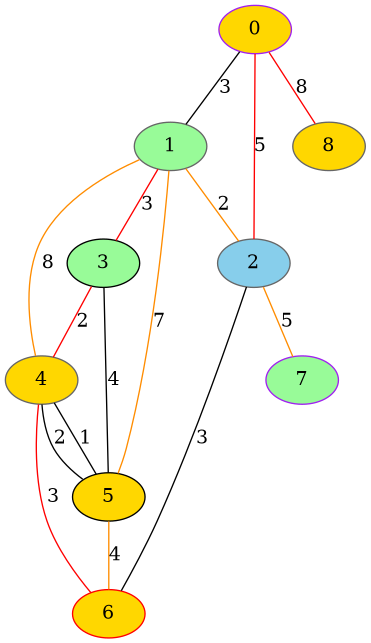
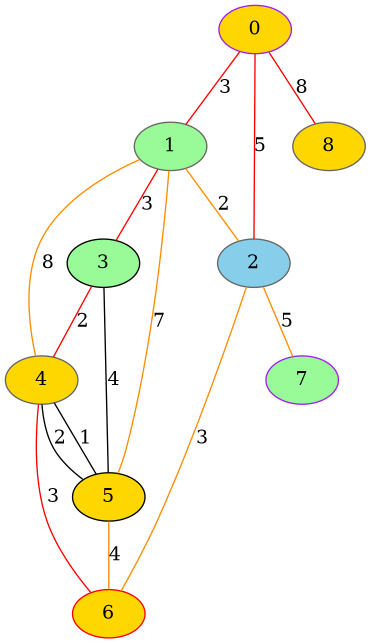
(213, 88) -> (213, 88)
(190, 442) -> (190, 442)
